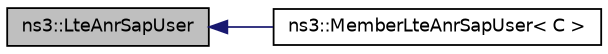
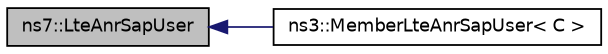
(108, 27) -> (108, 27)
